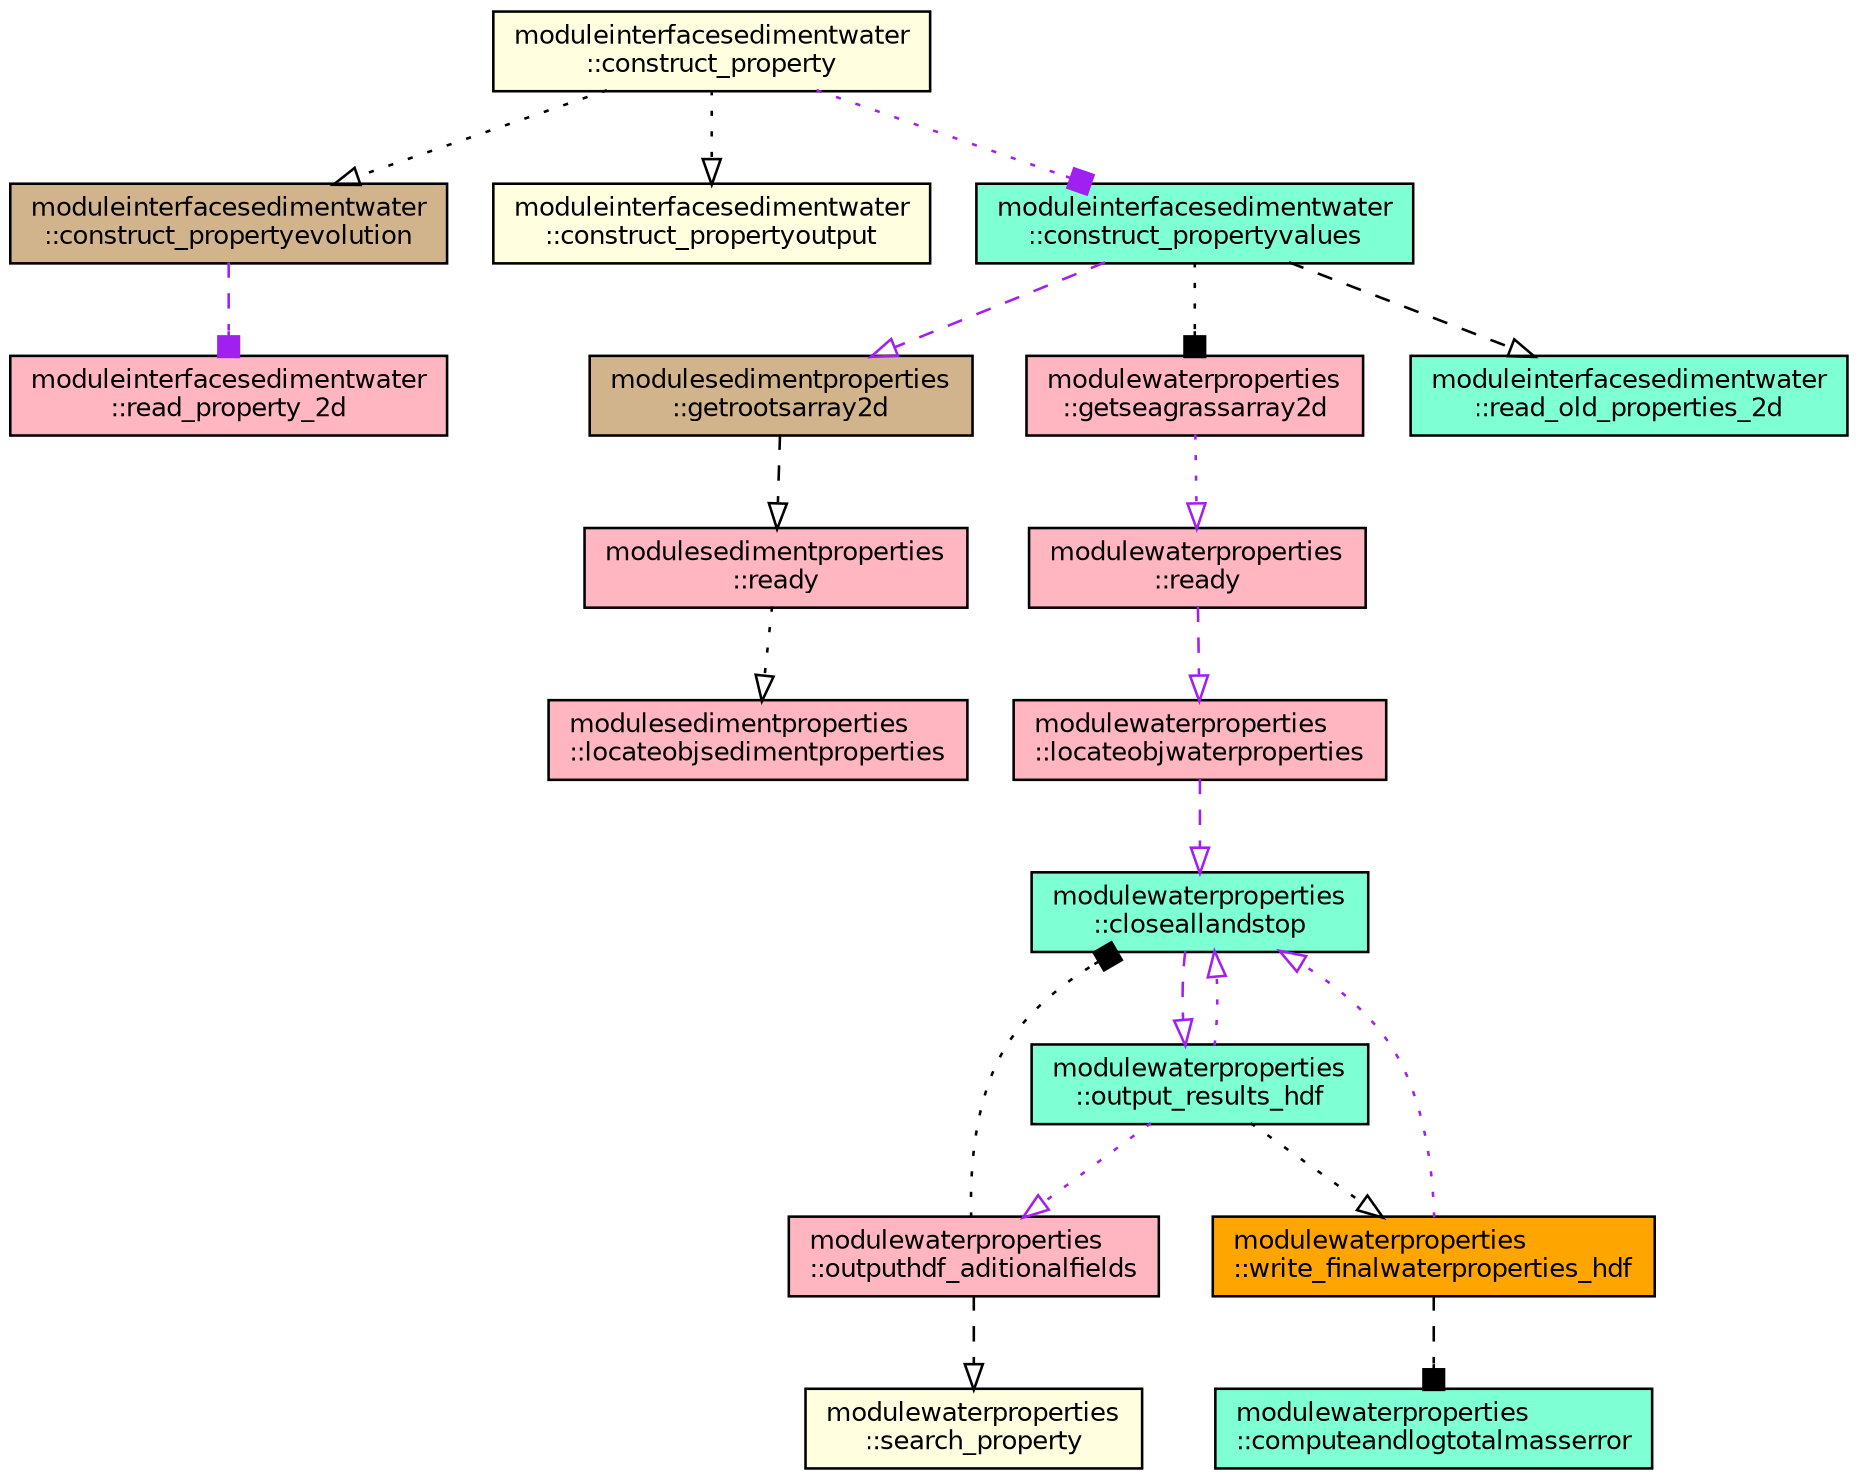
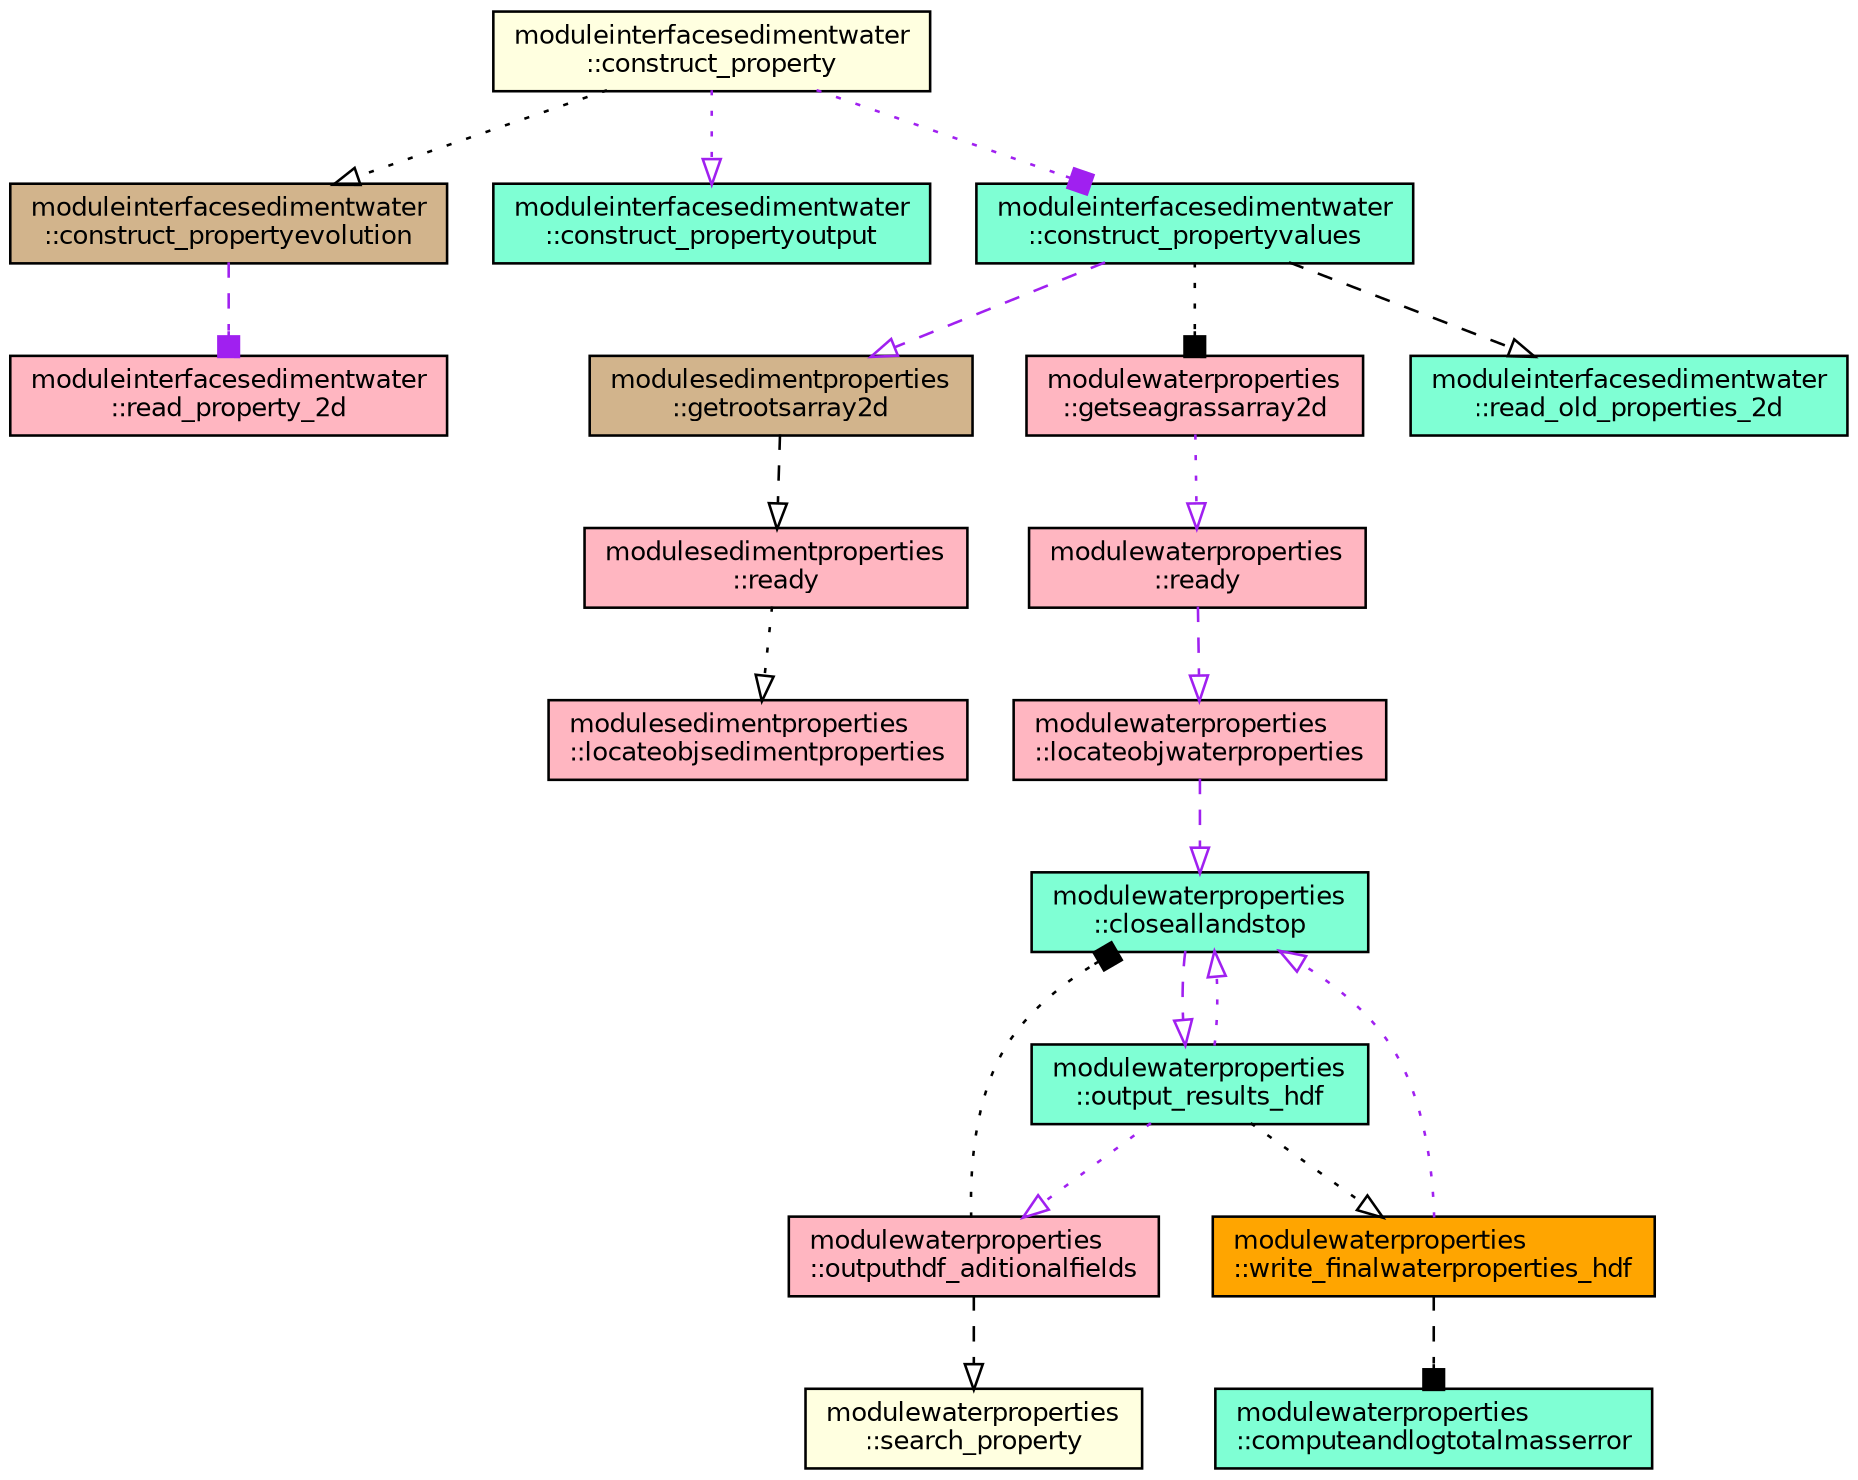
(712, 124) -> (712, 124)
(712, 224) -> (712, 224)
